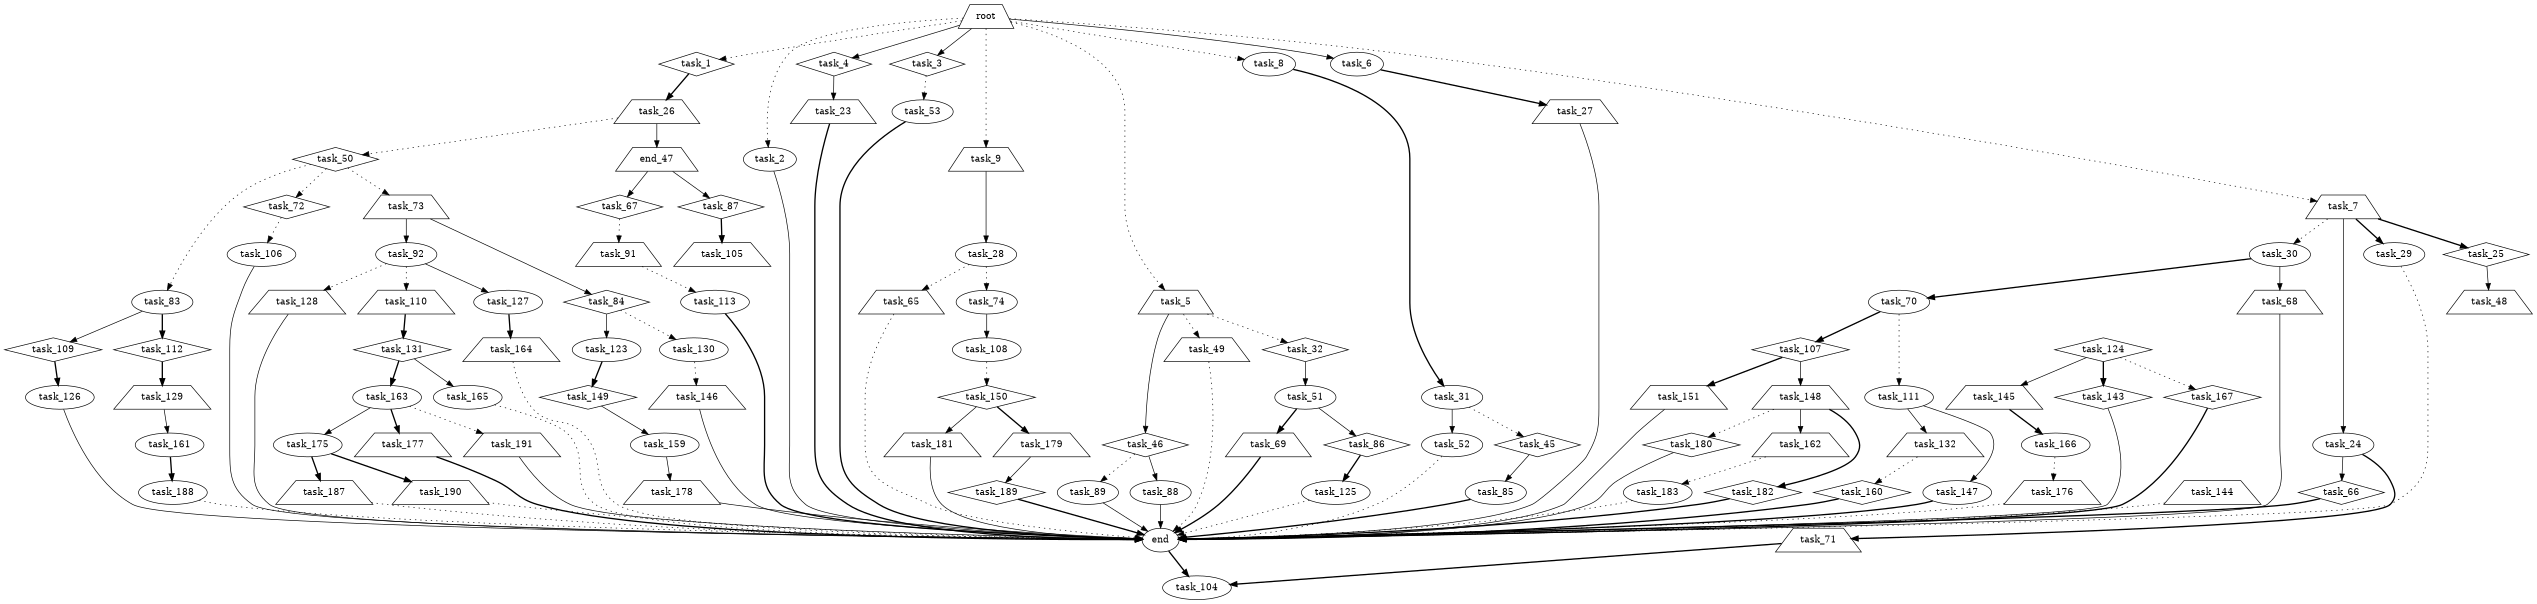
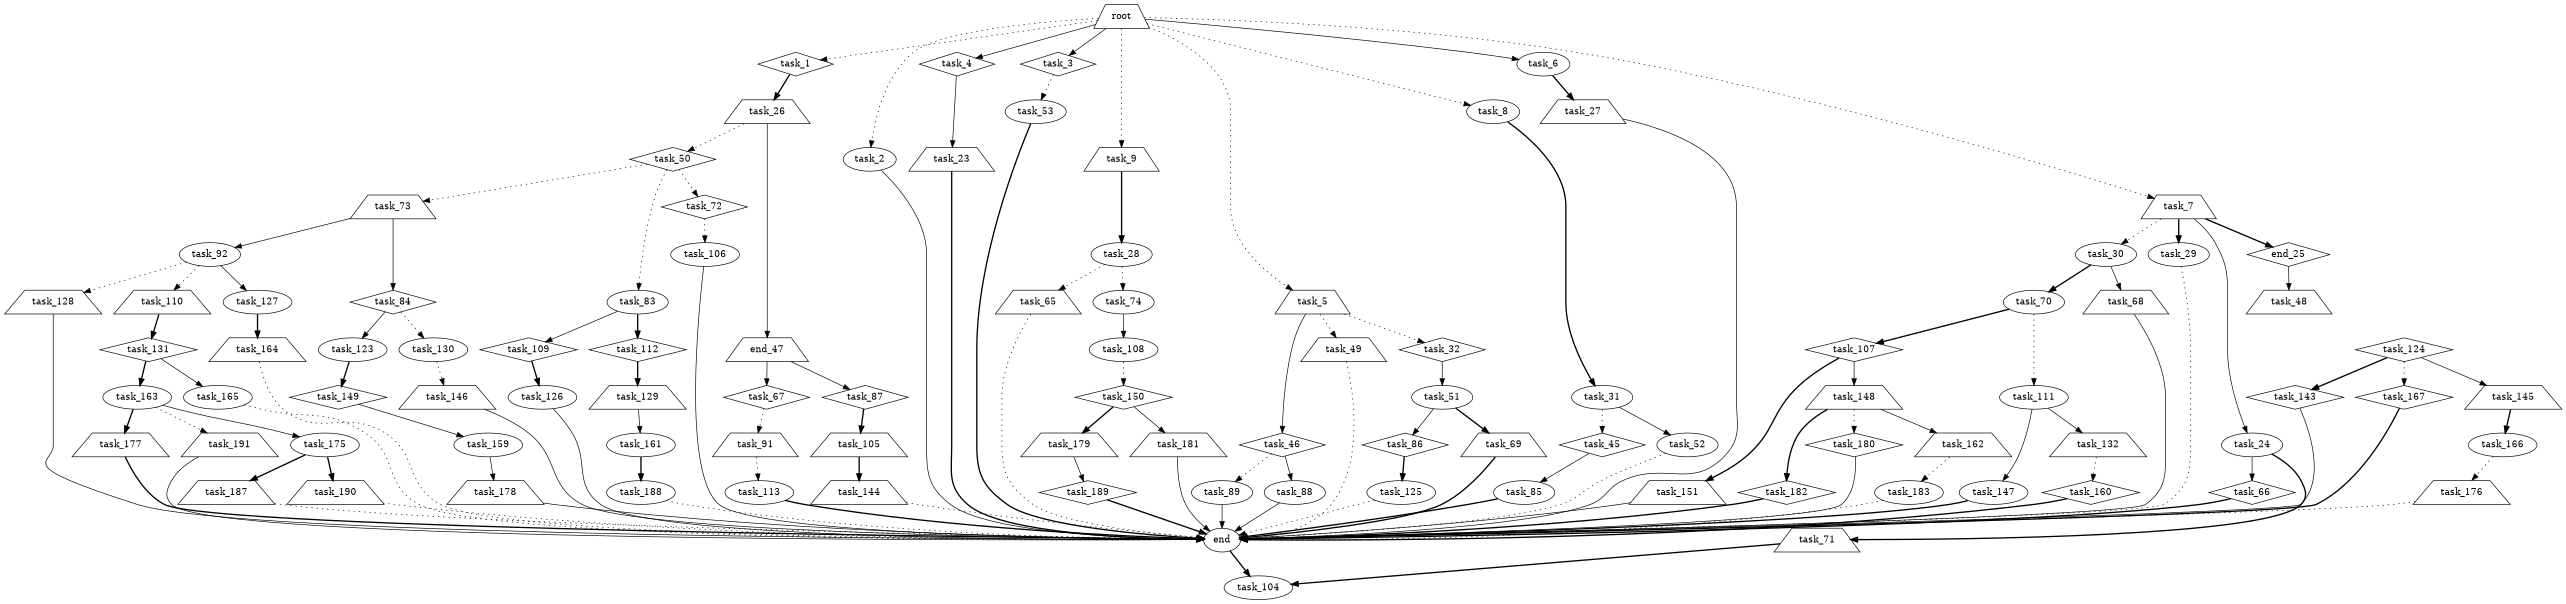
(986, 204) -> (1122, 204)
(2486, 255) -> (2288, 255)
none -> (859, 465)
